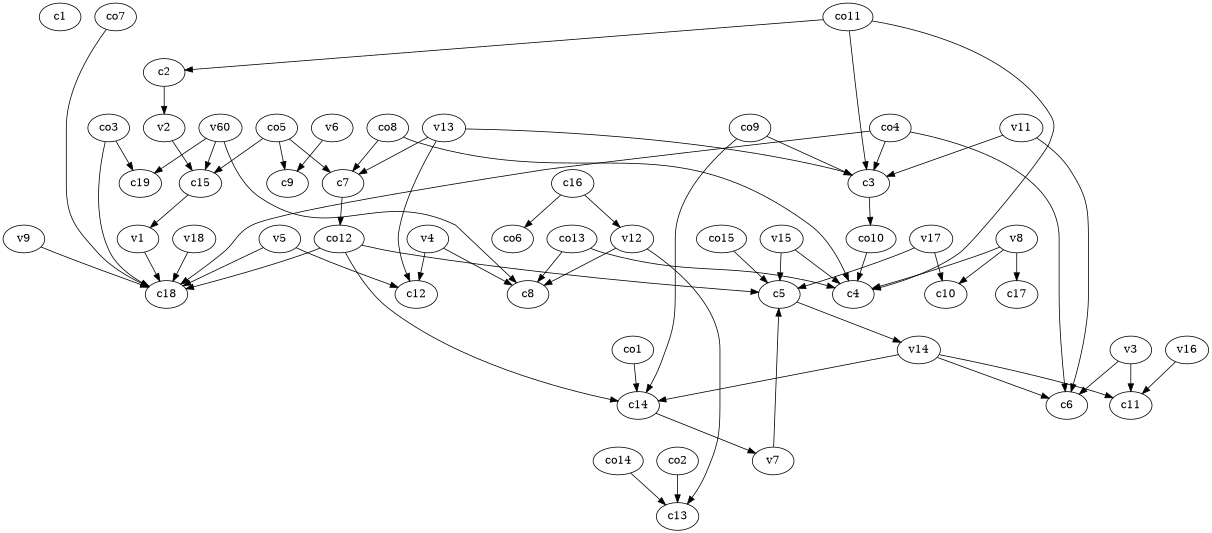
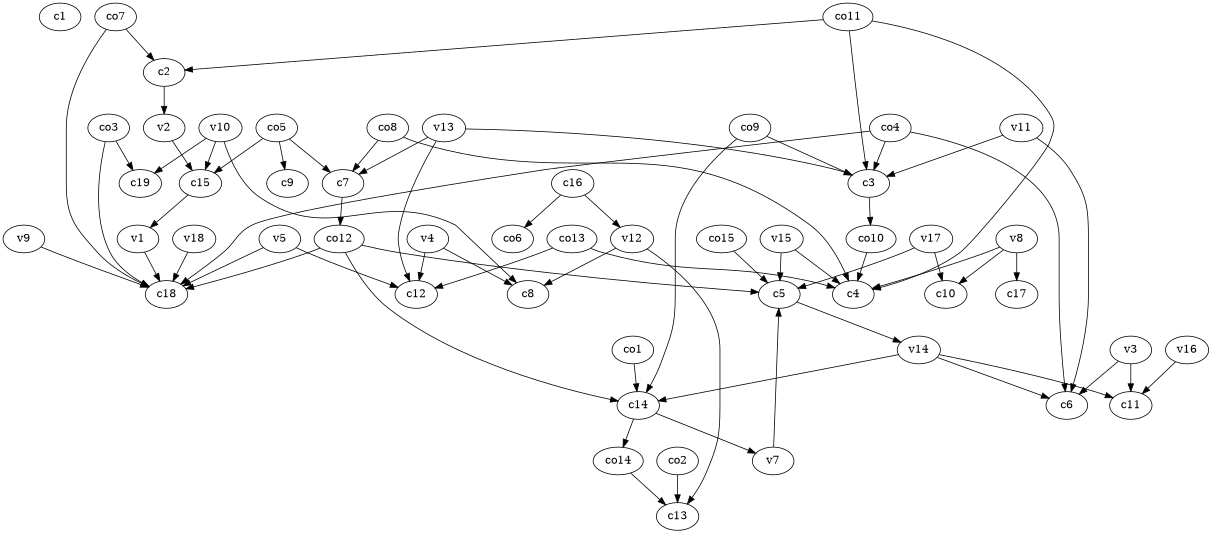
none -> (137, 42)
(220, 128) -> (220, 128)
(332, 128) -> none
(552, 264) -> (512, 263)
none -> (630, 429)
